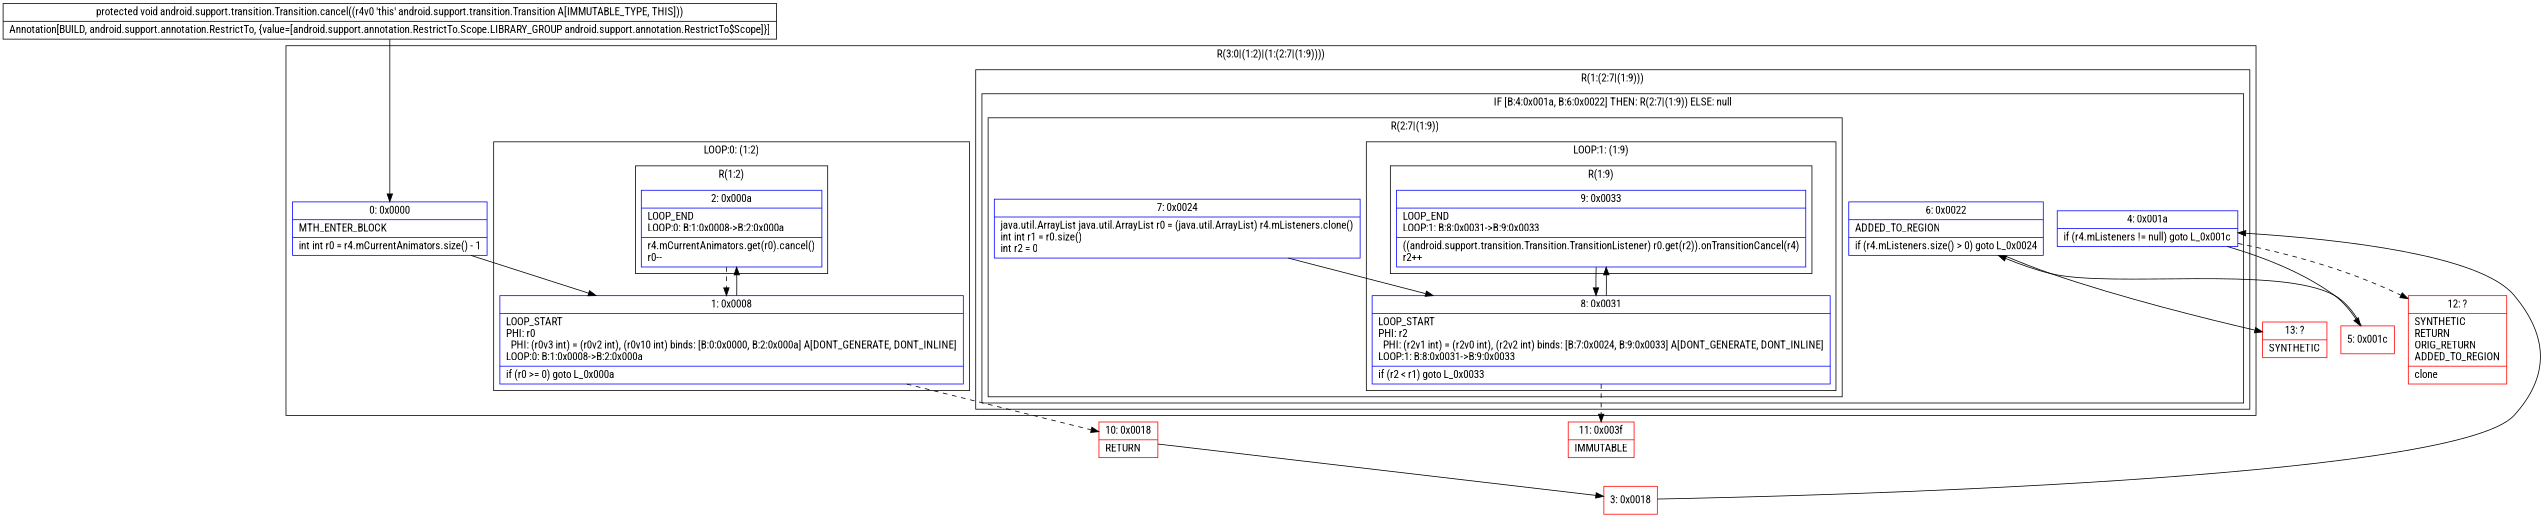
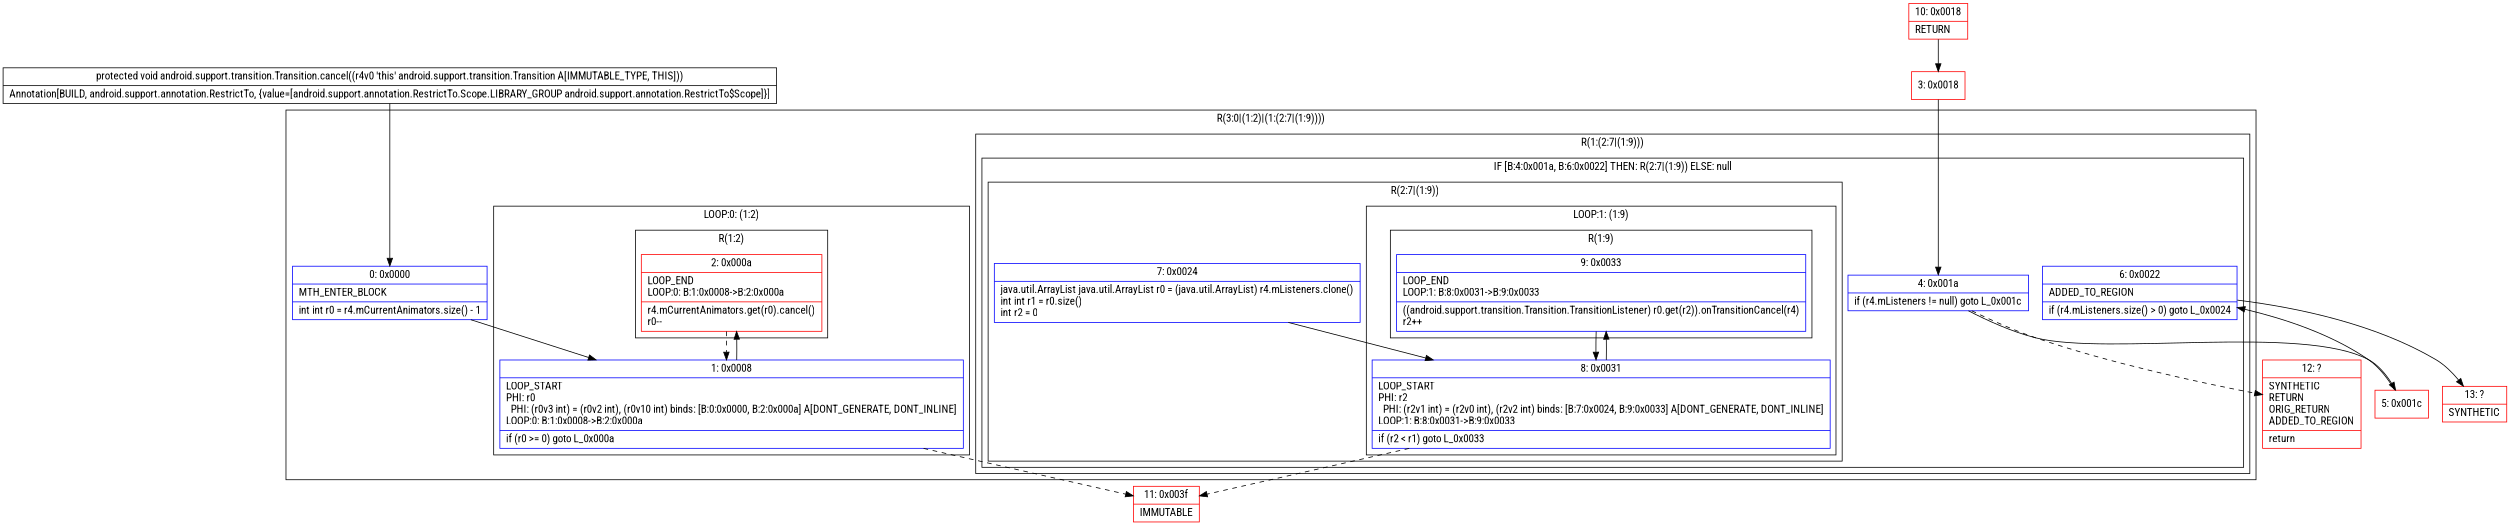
(732, 229) -> (732, 293)
(2427, 375) -> (2282, 439)
(967, 399) -> (1025, 471)
